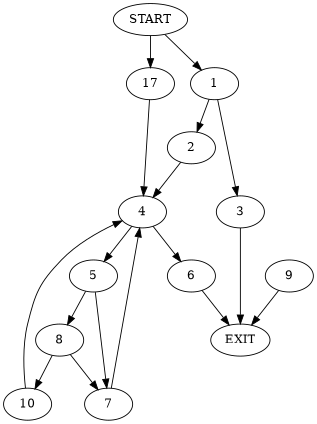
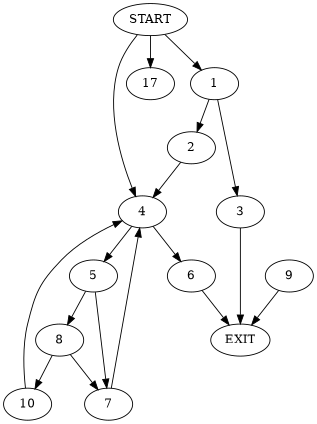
(147, 143) -> (114, 110)
